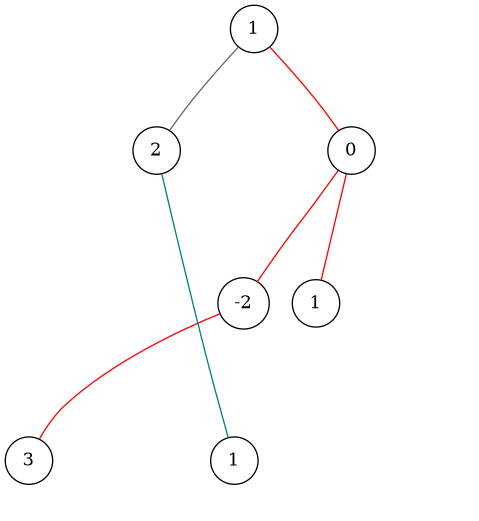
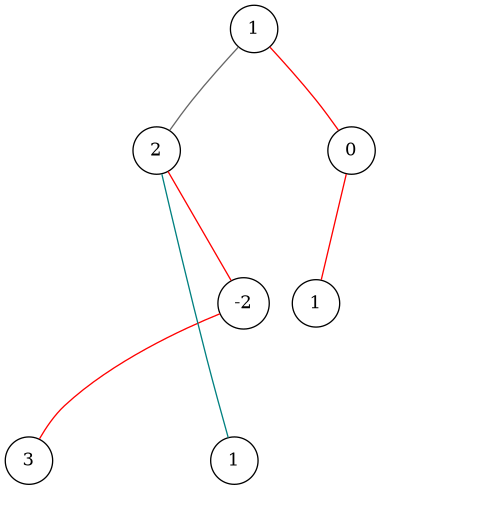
(289, 237) -> (200, 226)
